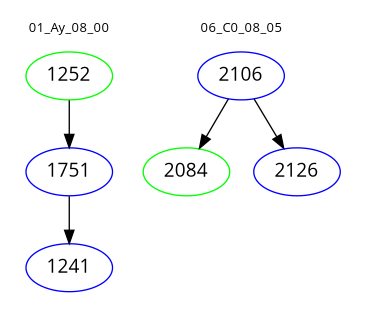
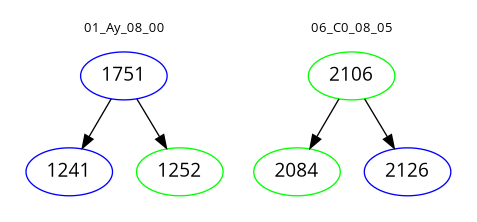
(241, 76) -> (352, 76)
(69, 117) -> (148, 118)
